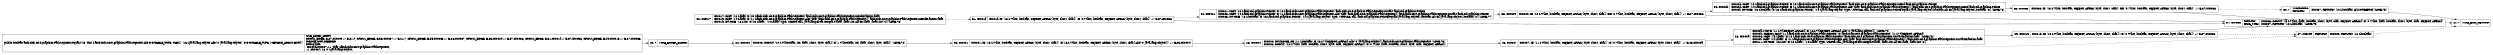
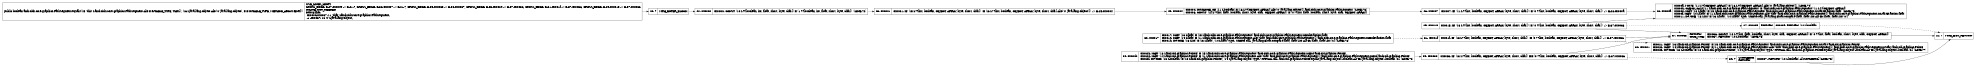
(1603, 14) -> none
(1998, 35) -> (1618, 21)
(2000, 46) -> none
